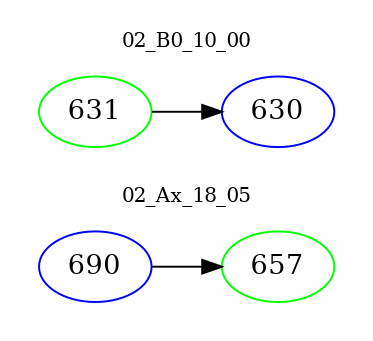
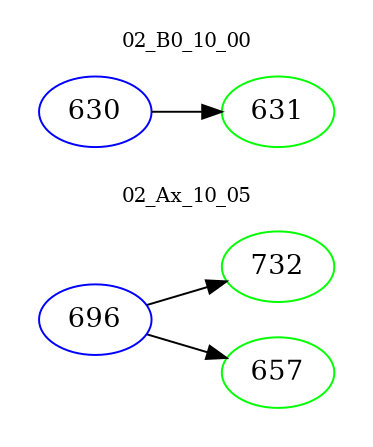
(177, 112) -> (177, 112)
(187, 197) -> (187, 197)
(95, 267) -> (95, 320)
none -> (278, 267)
